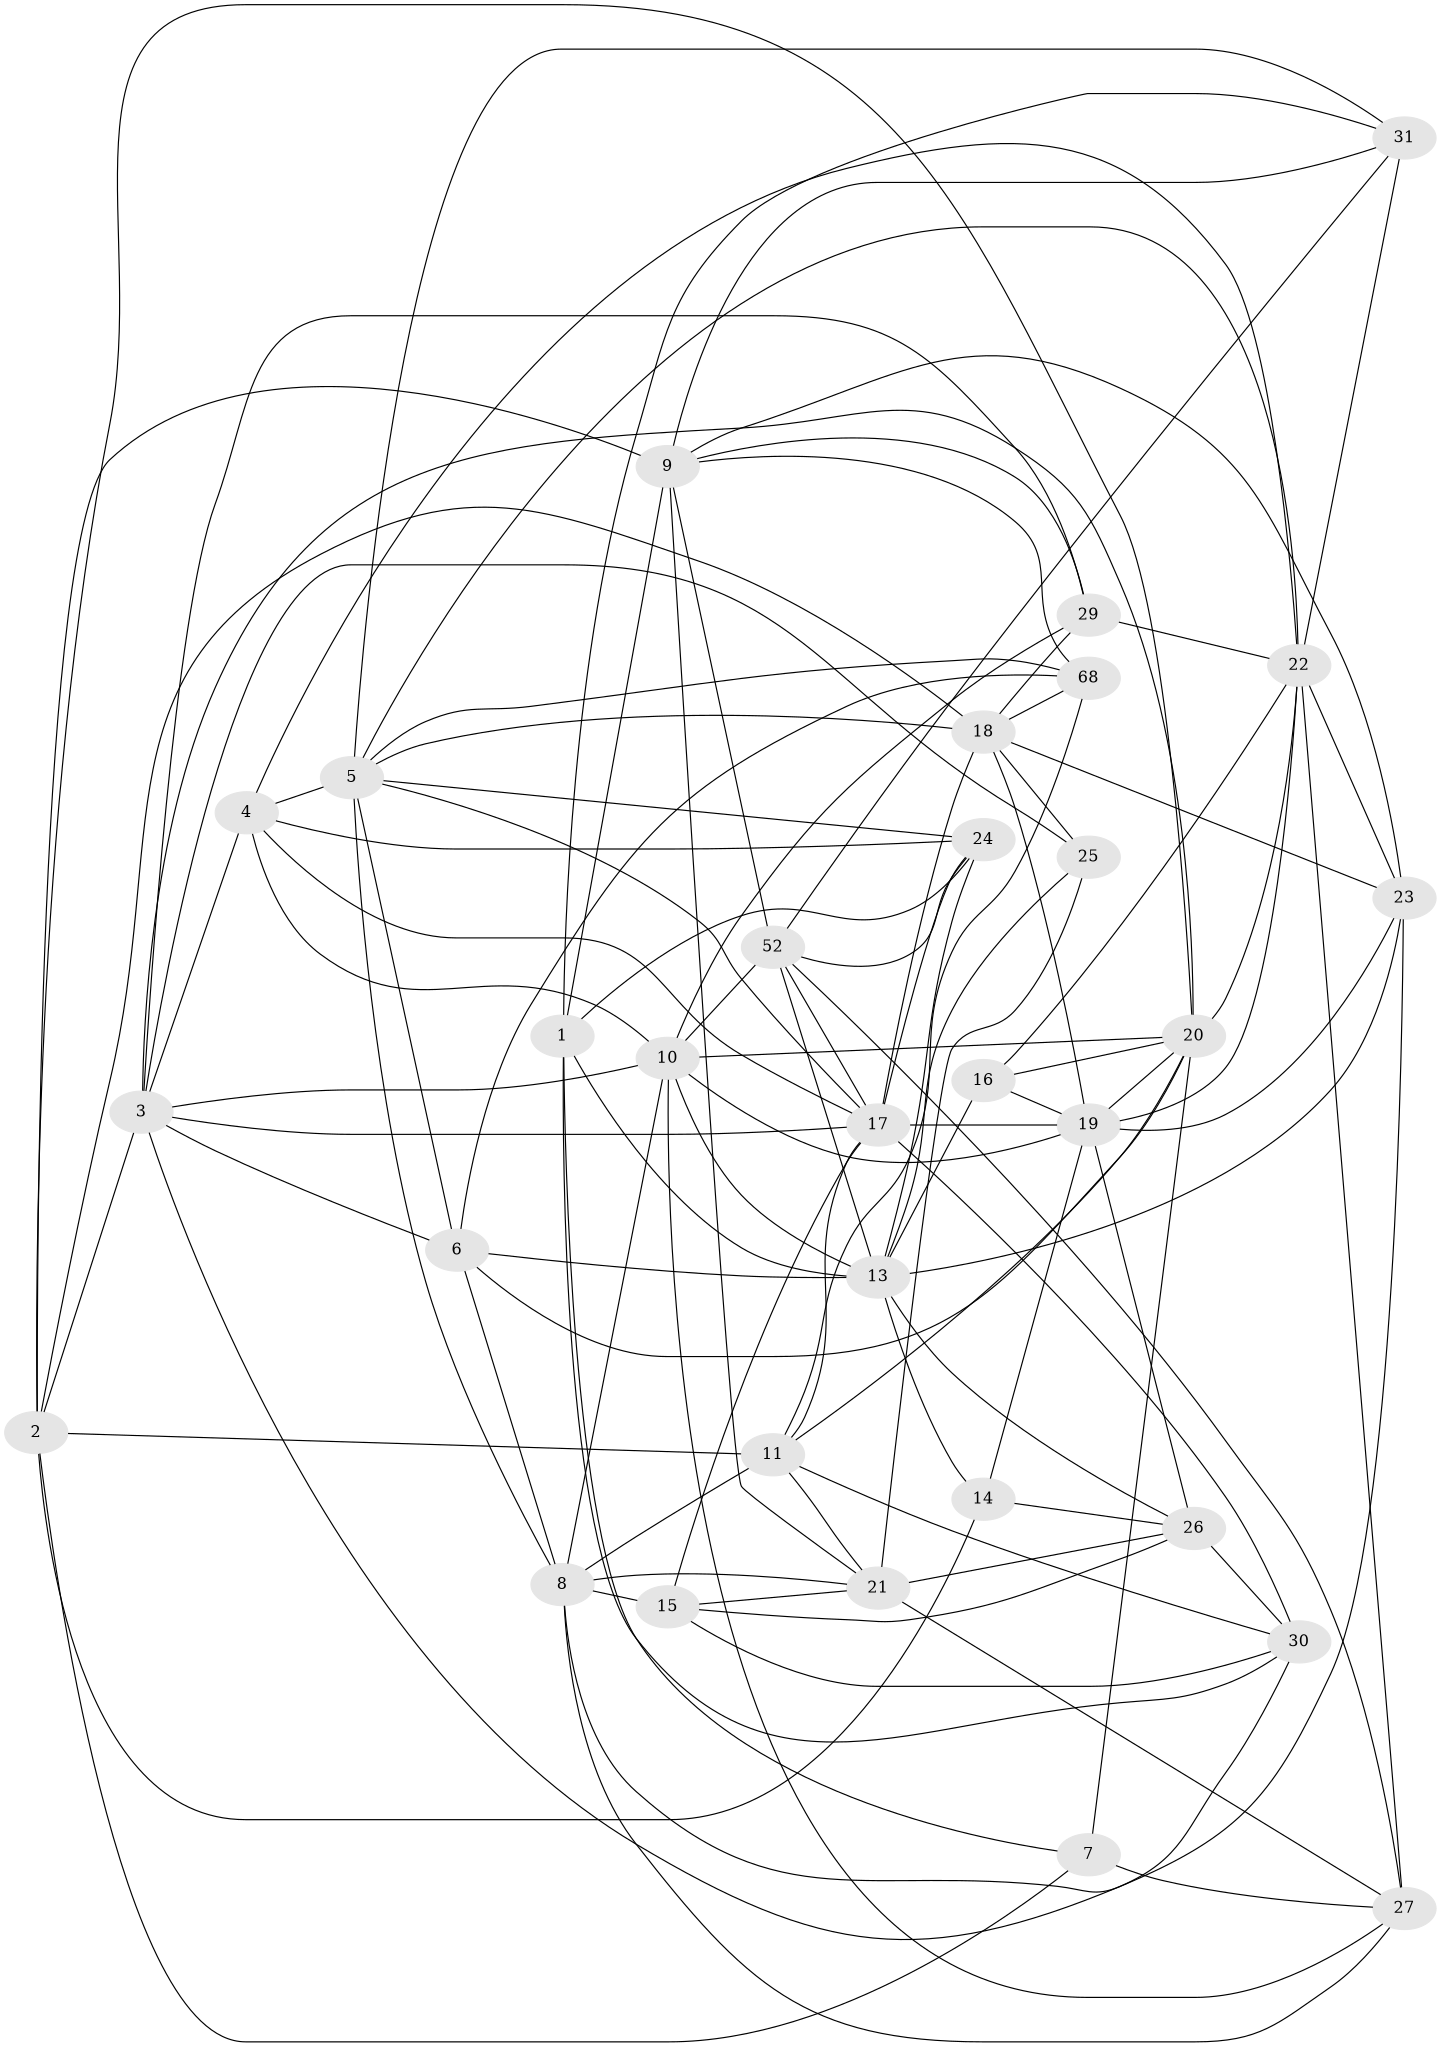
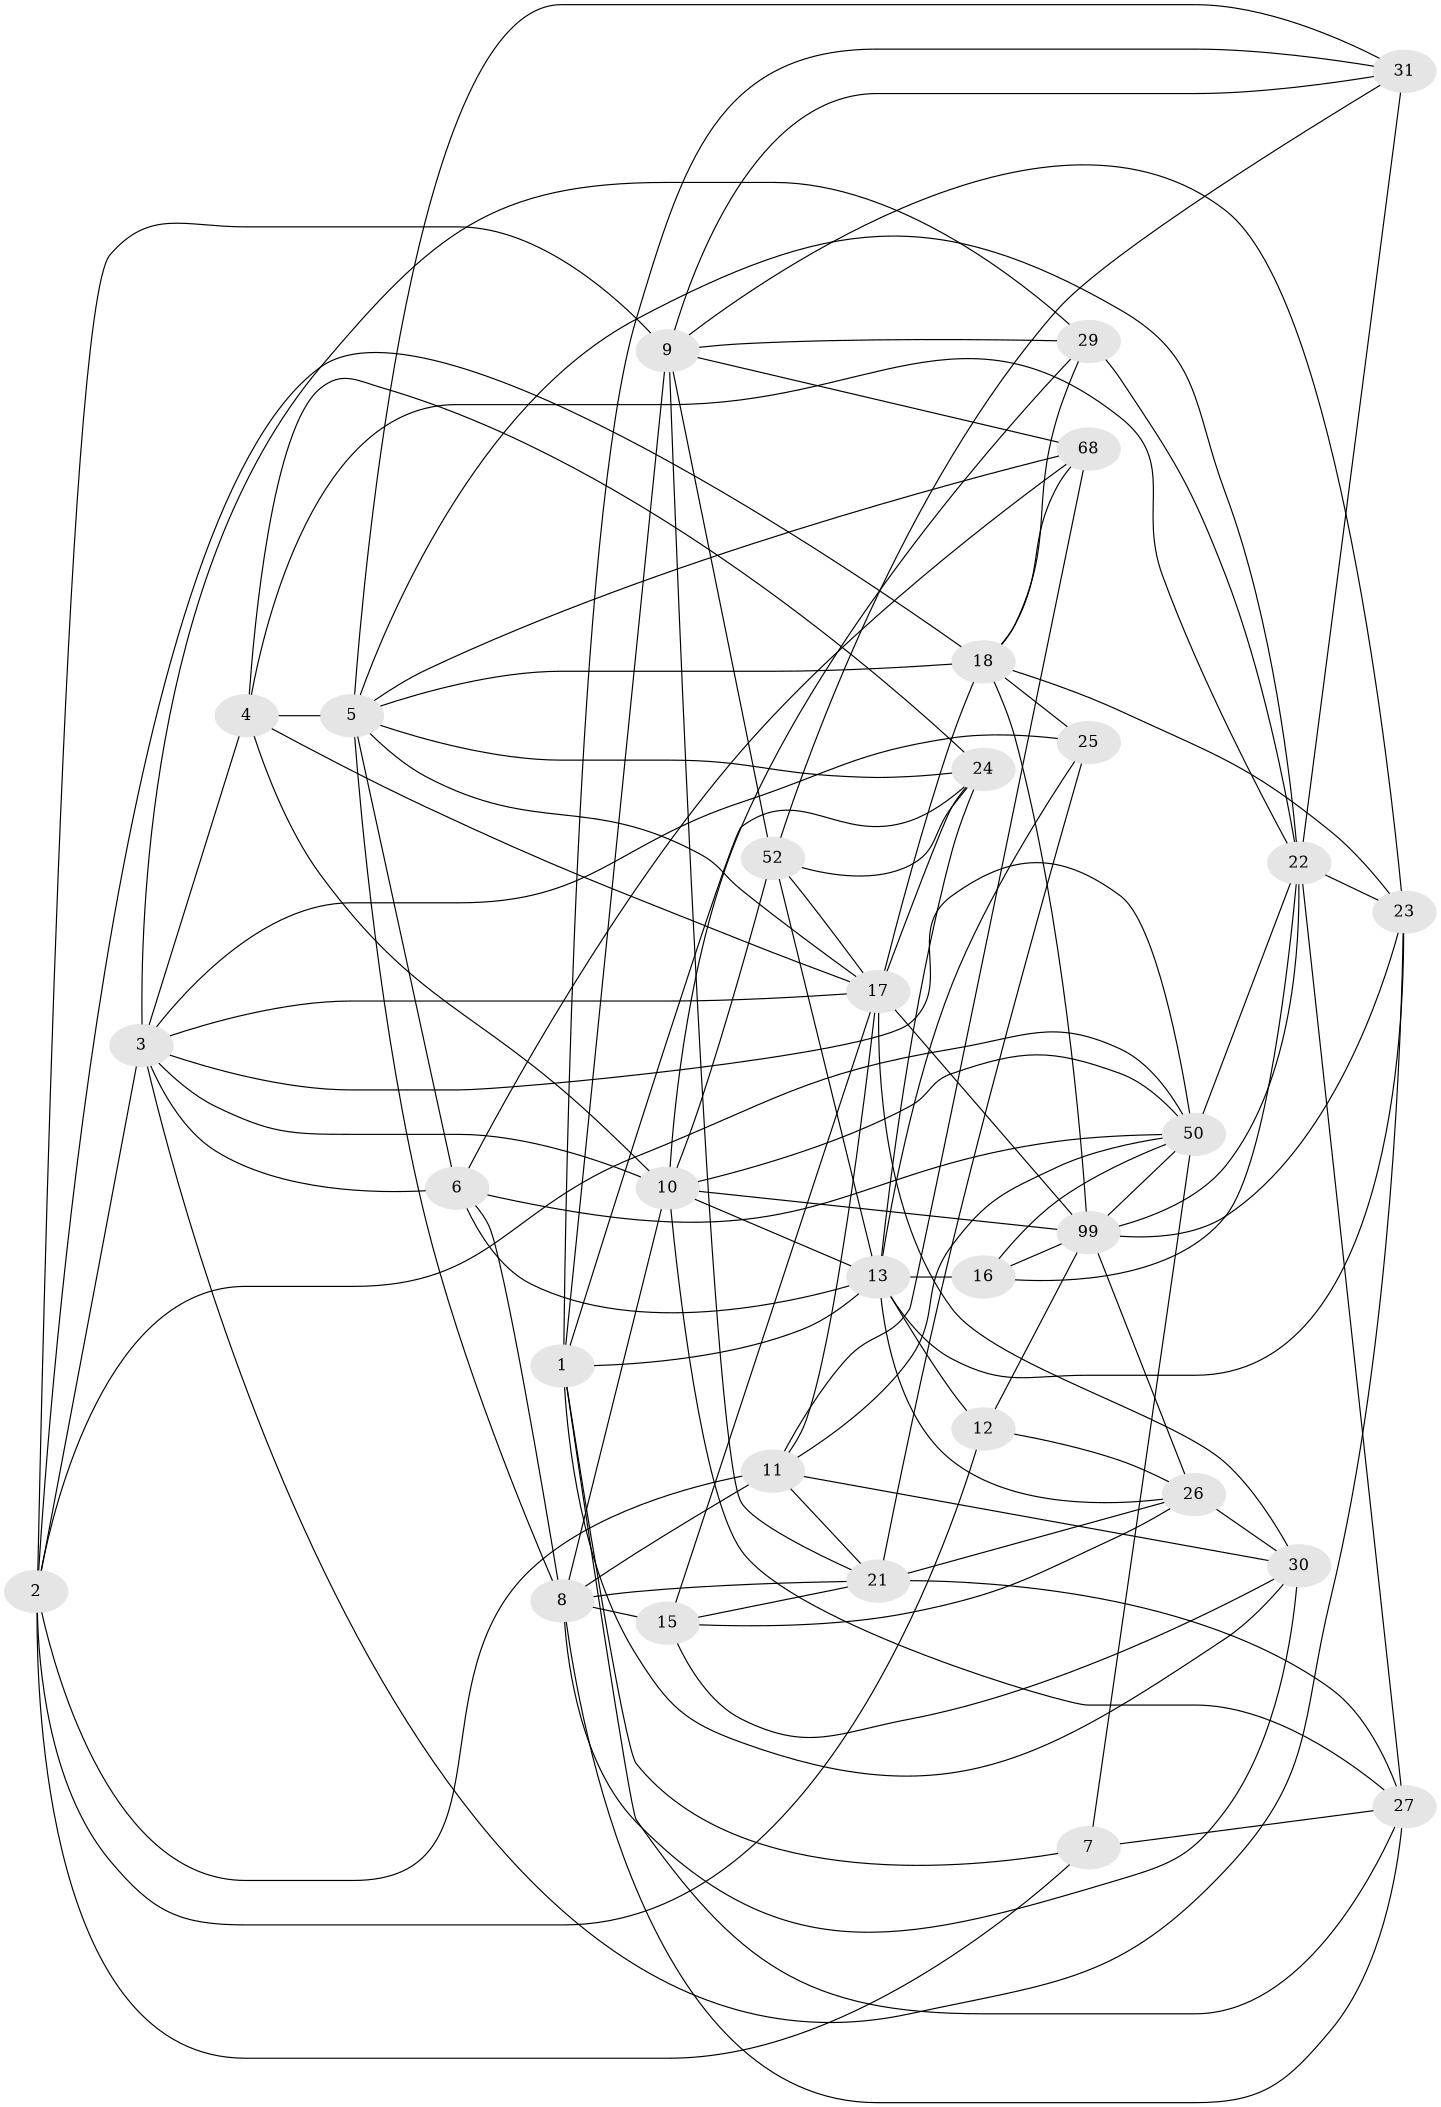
(1194, 1036) -> (1194, 1134)
(1089, 1125) -> (1089, 1233)
(1178, 1378) -> (808, 1984)
(984, 1499) -> (984, 1429)
